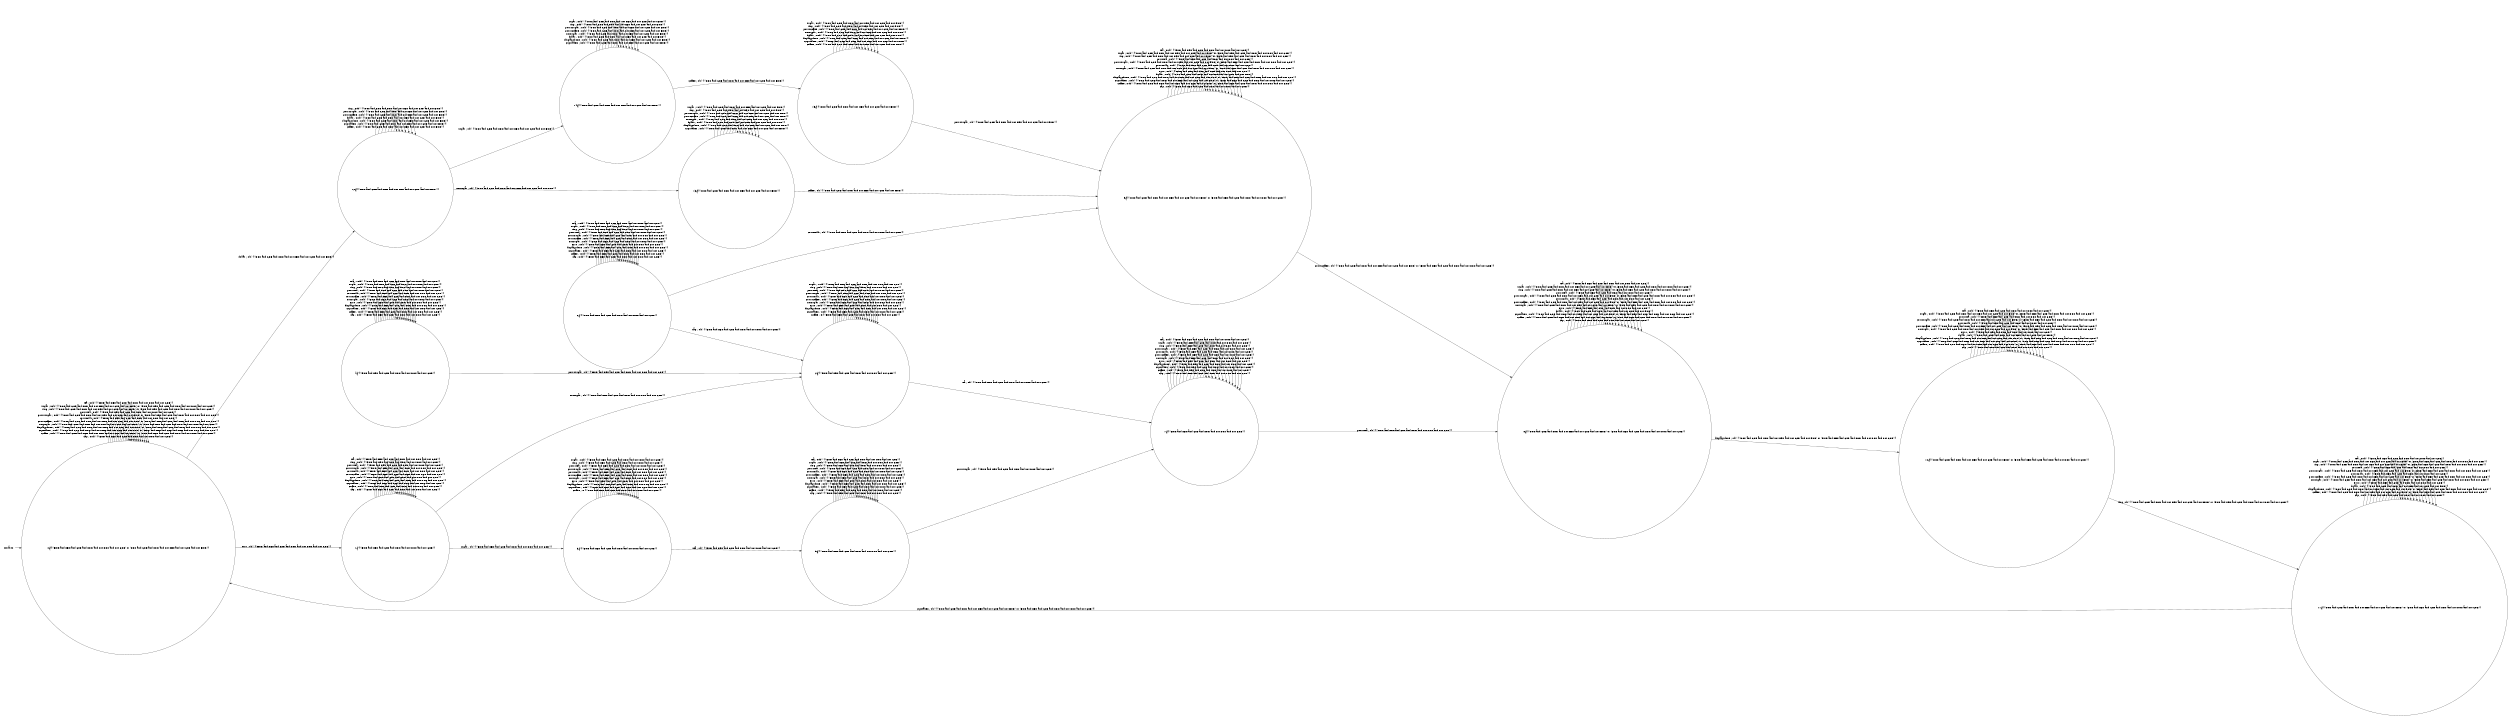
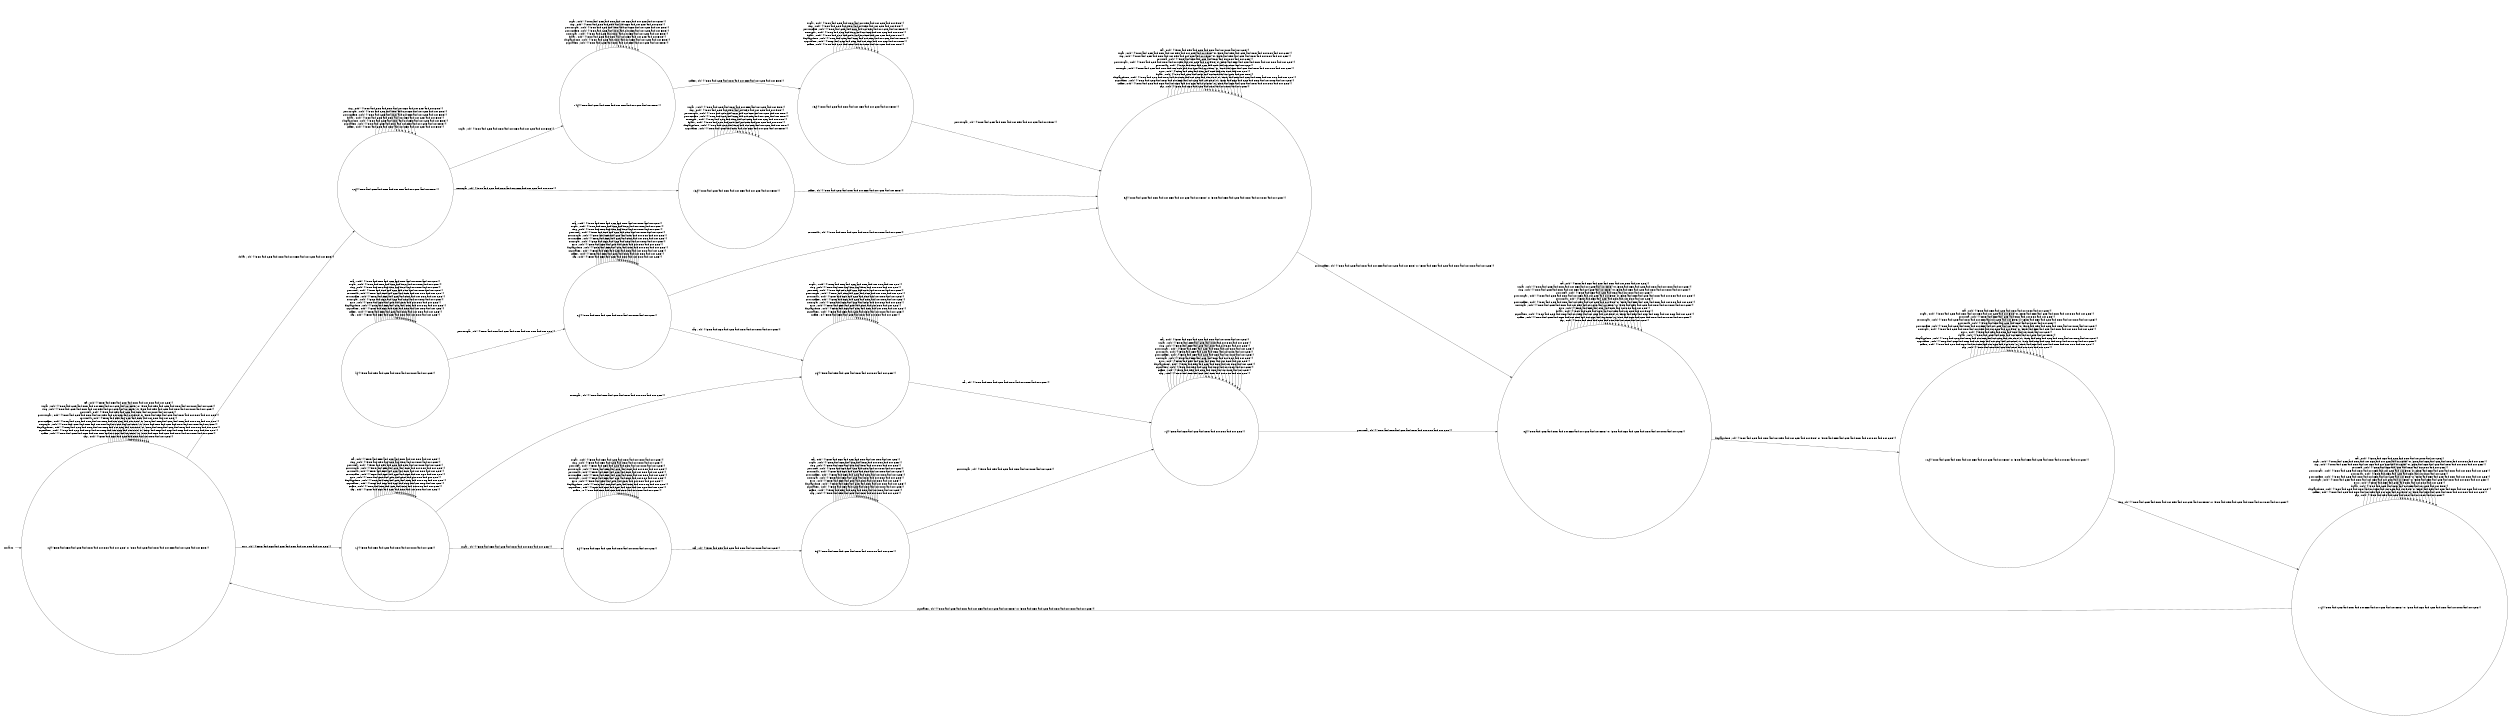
(625, 373) -> (505, 344)
